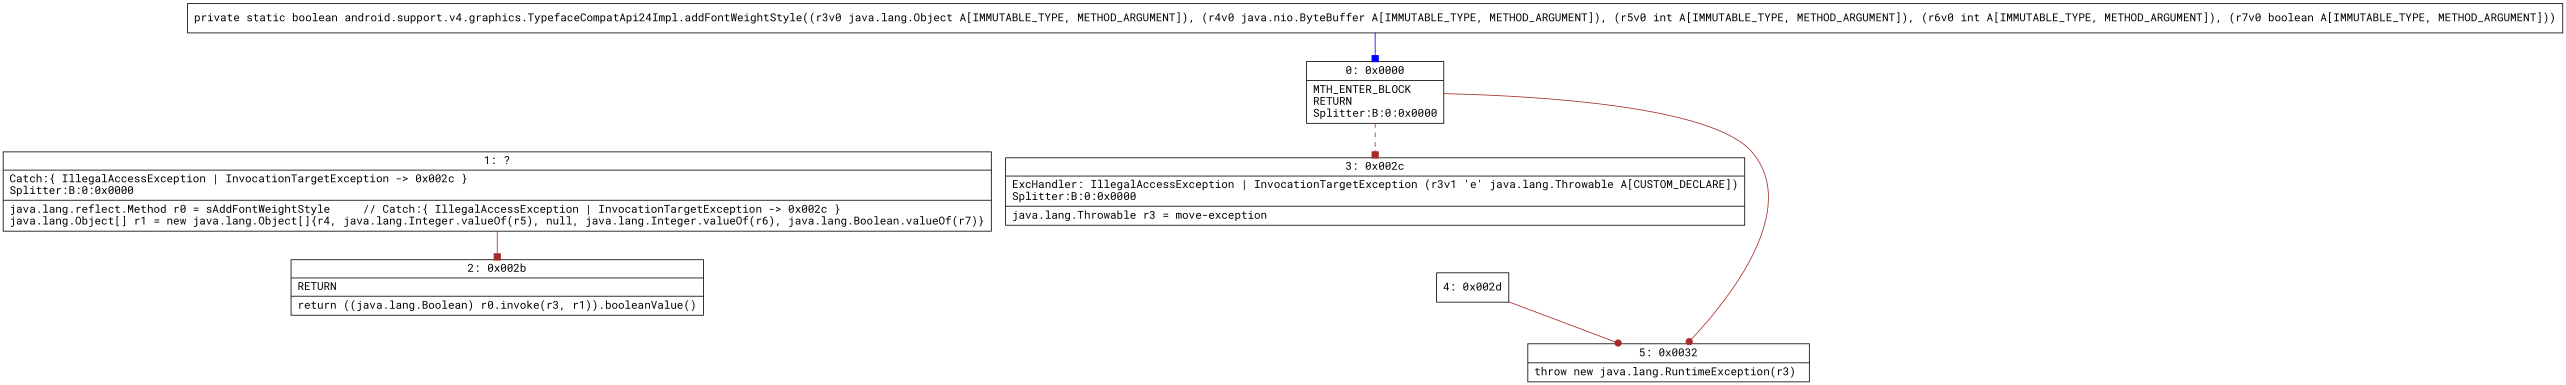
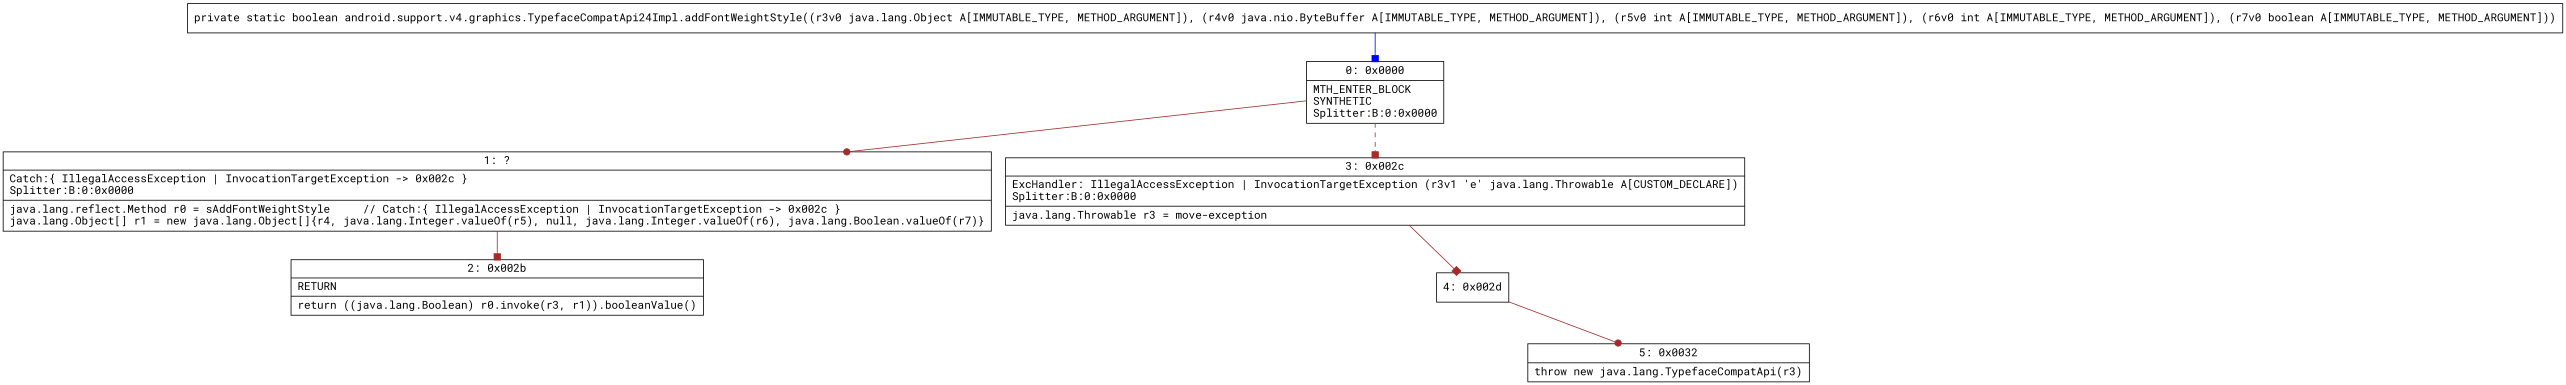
(1333, 102) -> (1343, 102)
(1707, 126) -> (1078, 126)
none -> (1431, 246)
(1665, 372) -> (1669, 372)
